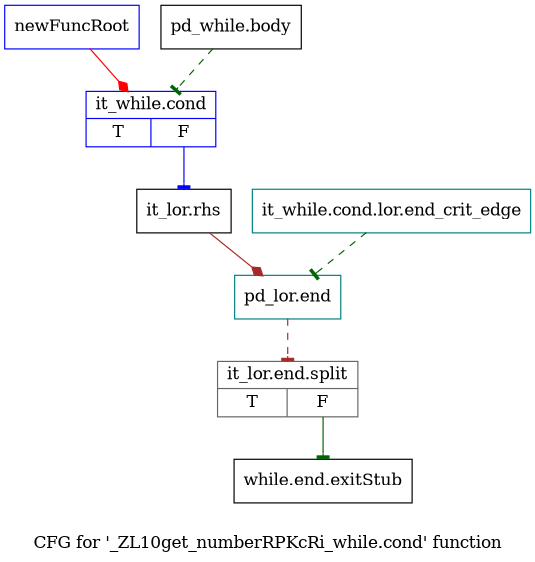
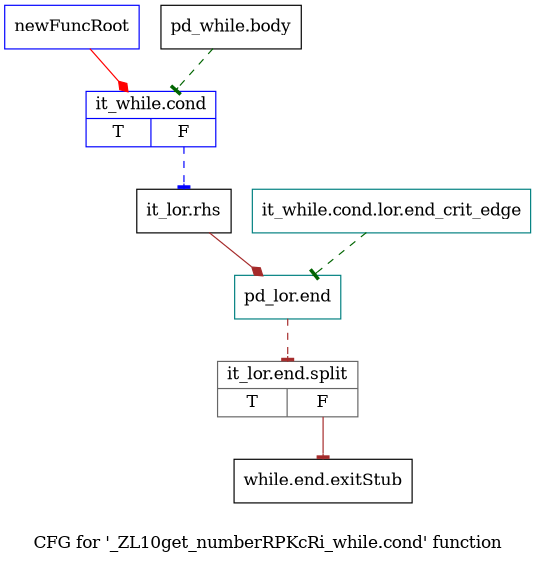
(184, 165) -> (184, 165)
(323, 435) -> (323, 435)
